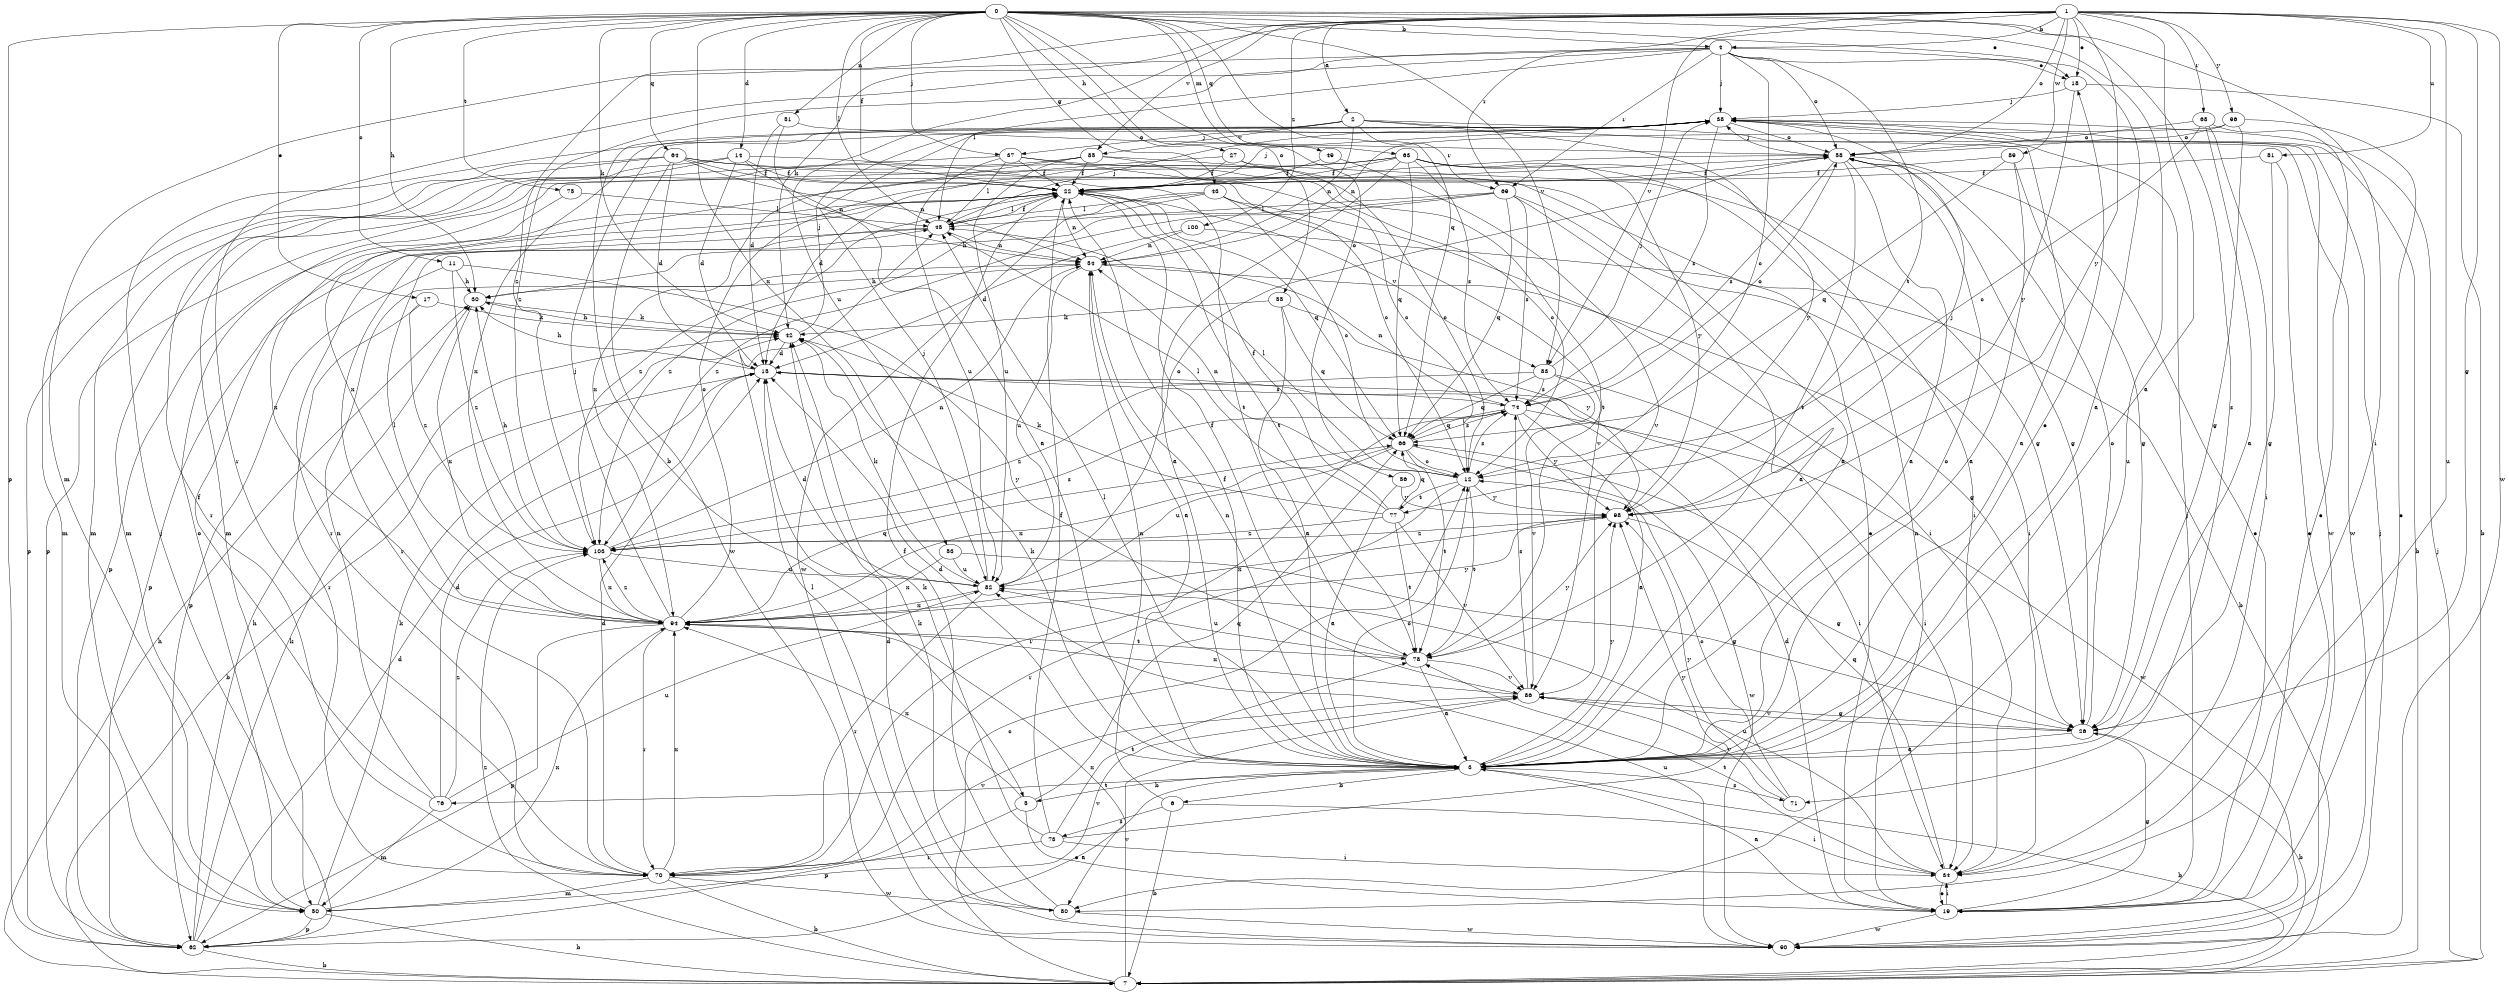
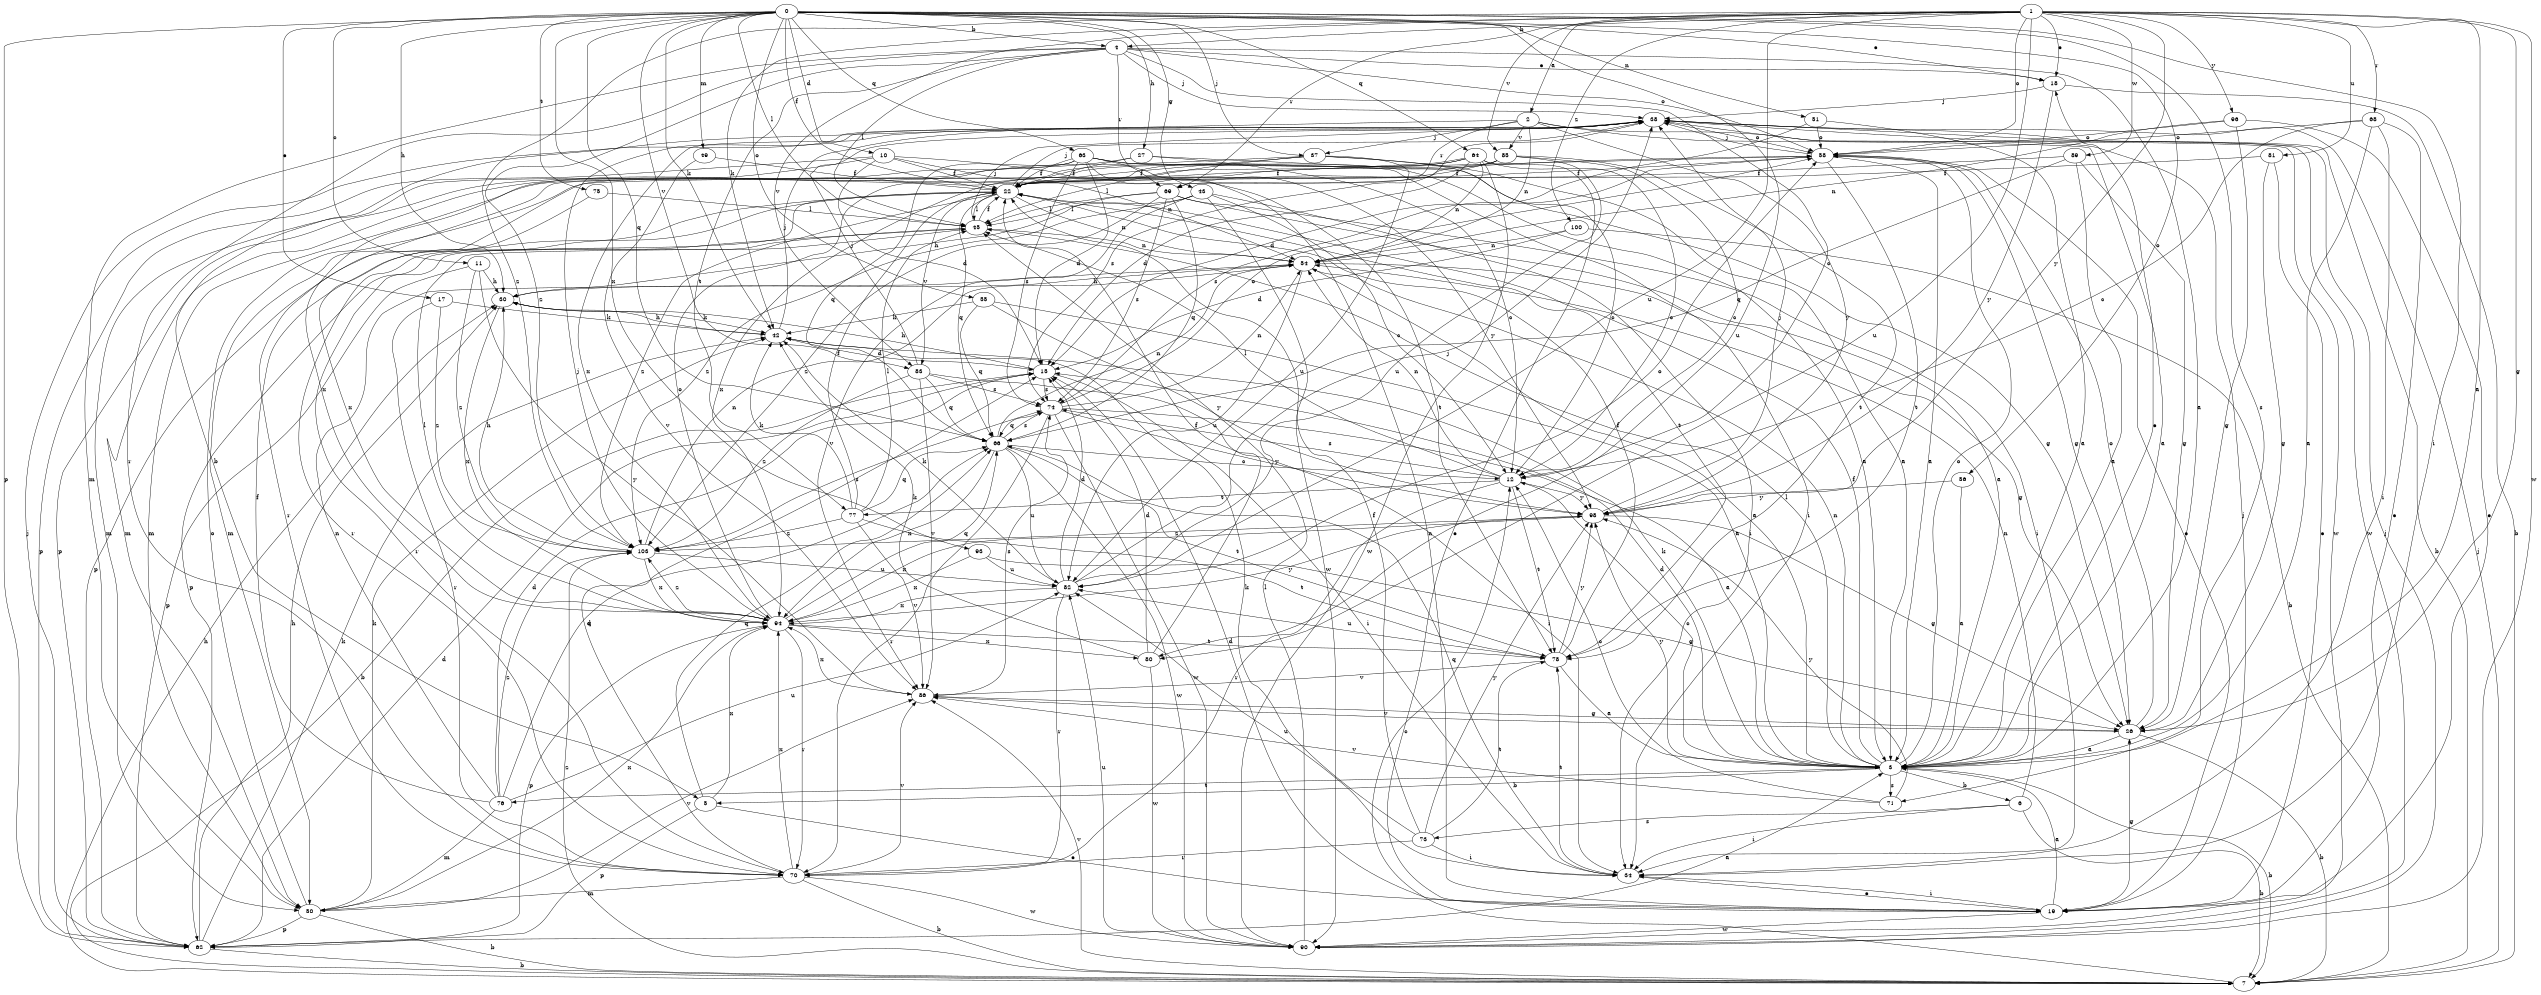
(739, 156) -> (884, 156)
none -> (1148, 354)
(950, 552) -> (979, 552)
none -> (679, 572)
(860, 894) -> (1045, 923)
